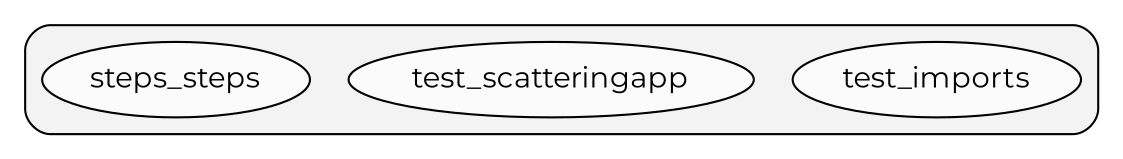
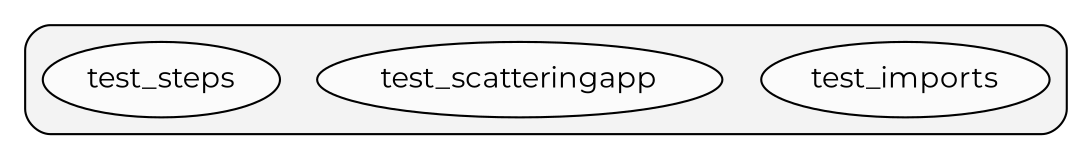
(176, 80) -> (161, 80)
